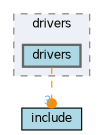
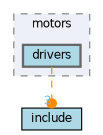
(52, 25) -> (52, 25)
